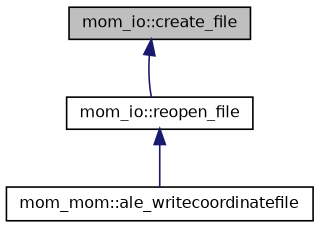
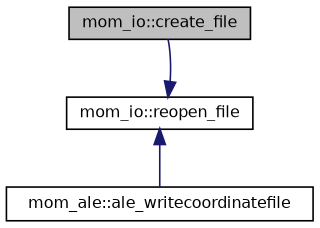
(149, 76) -> (170, 60)
(160, 204) -> (160, 204)
